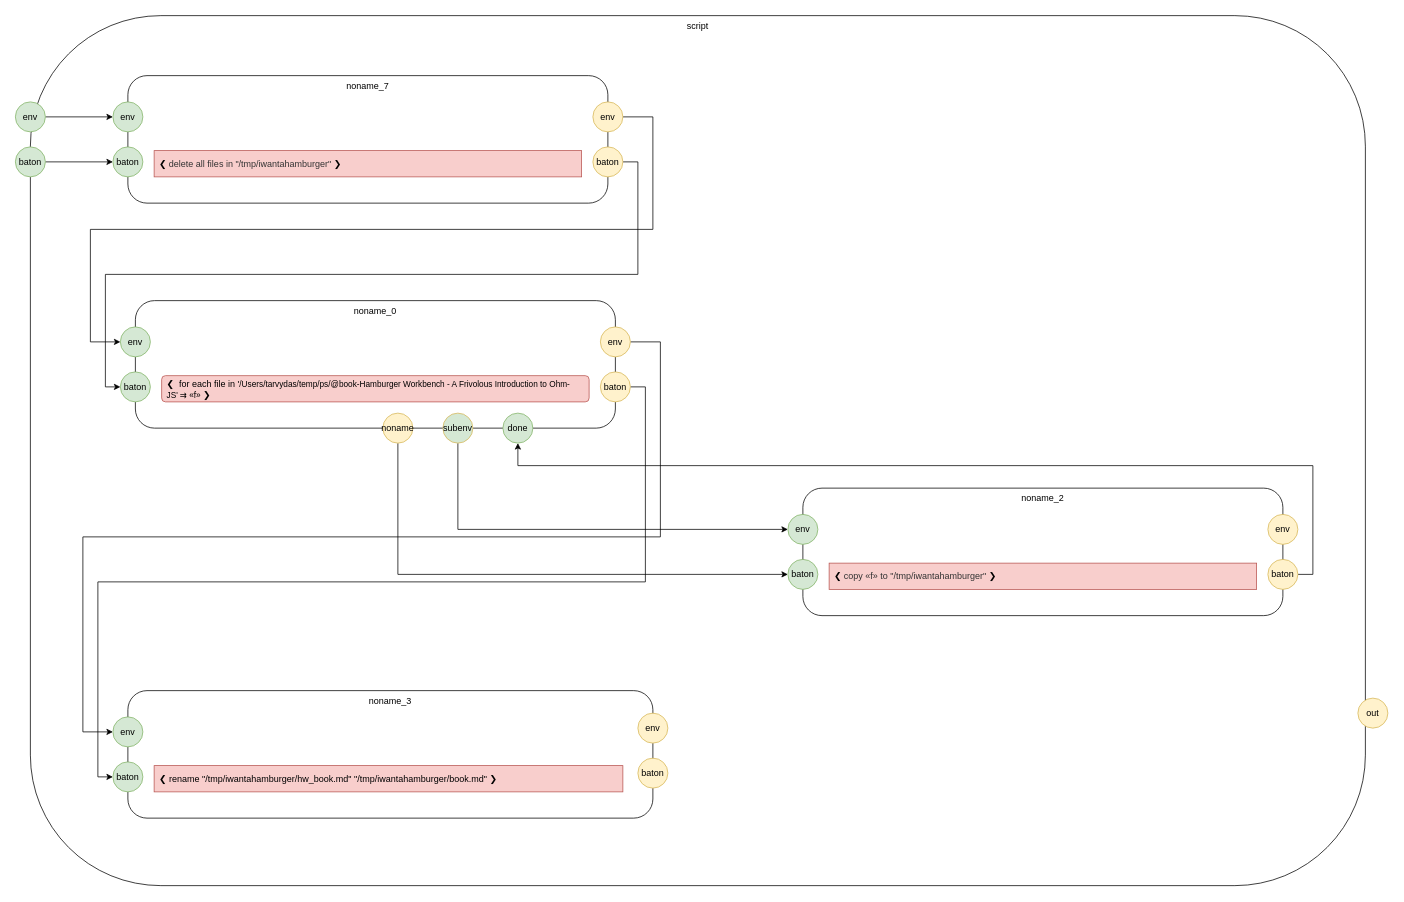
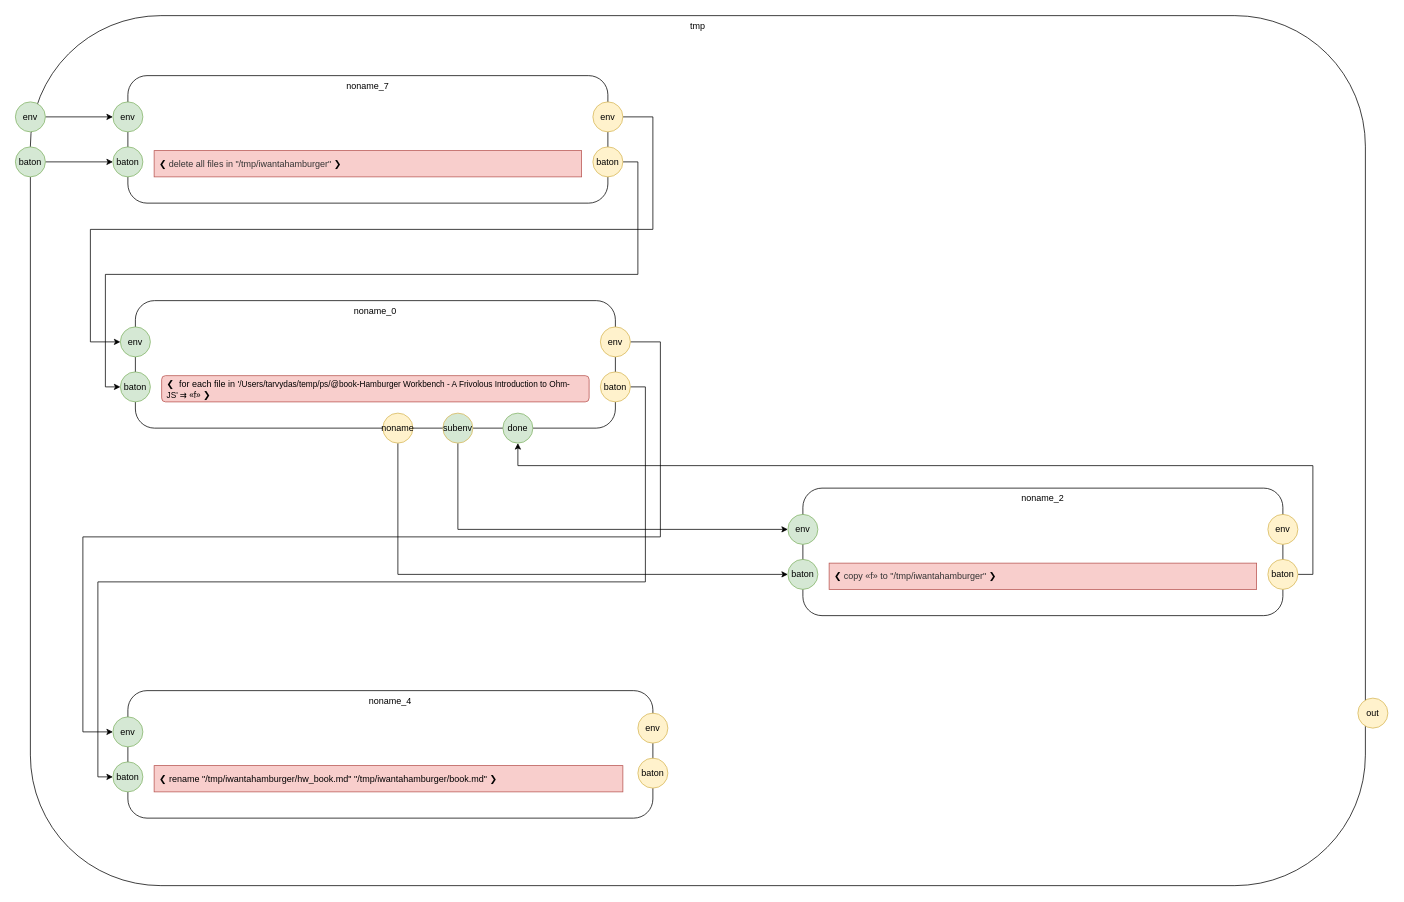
(698, 26) -> (698, 26)
(390, 701) -> (390, 701)
